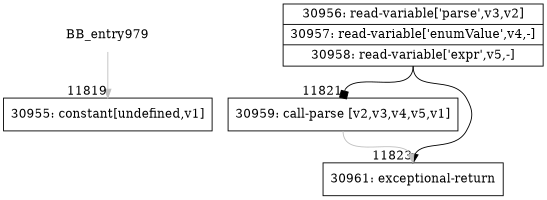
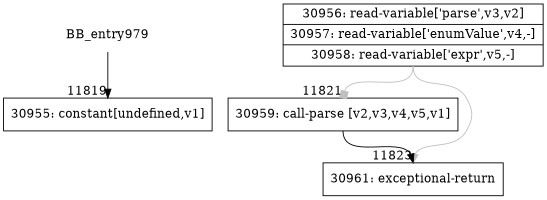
(108, 70) -> (108, 70)
(383, 82) -> (383, 82)
(471, 110) -> (471, 110)
(374, 147) -> (374, 147)
